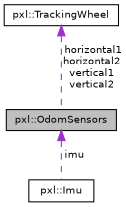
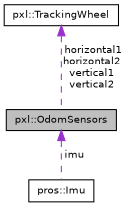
(61, 191) -> (61, 191)
